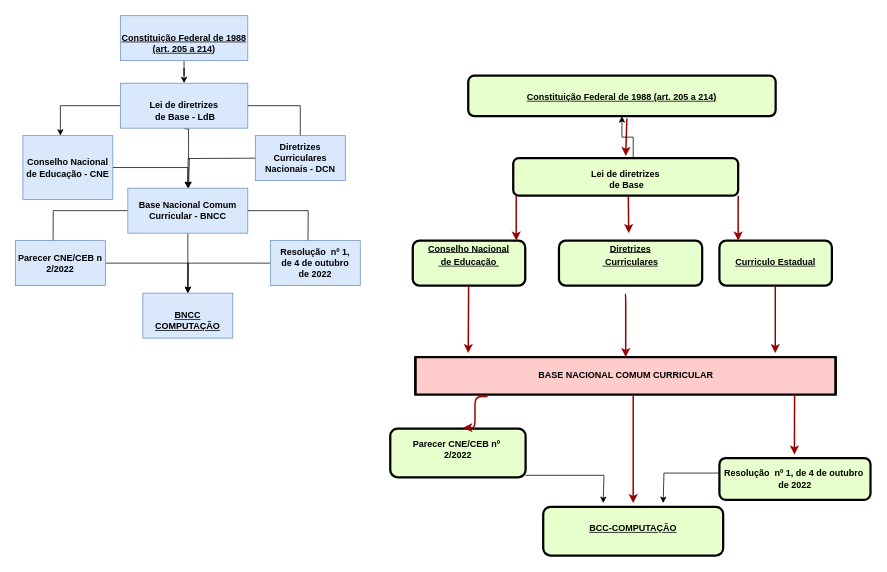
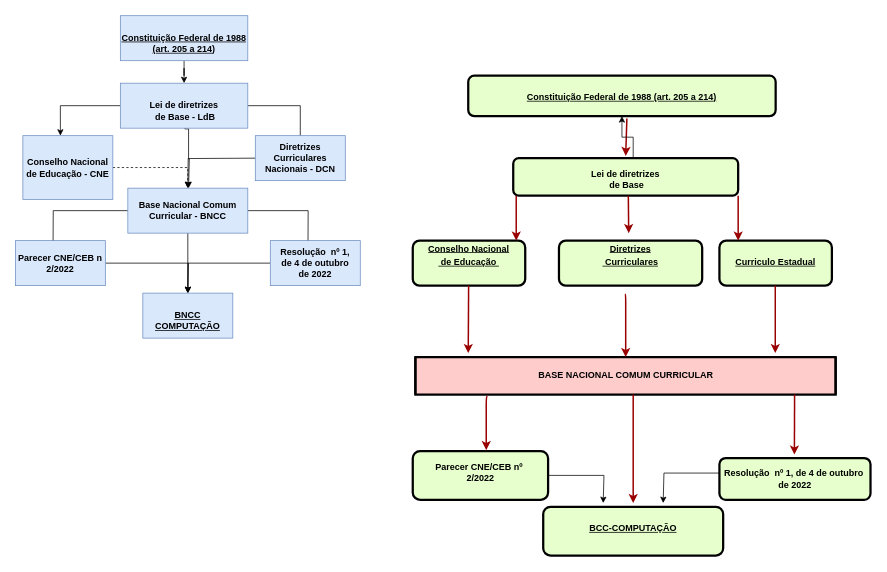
(149, 167) -> (149, 167)
(458, 453) -> (481, 475)
